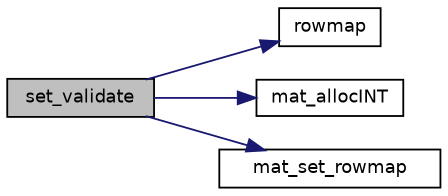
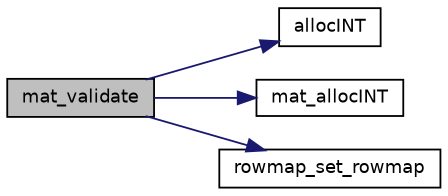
(330, 27) -> (330, 27)
(81, 98) -> (81, 98)
(330, 169) -> (330, 169)
